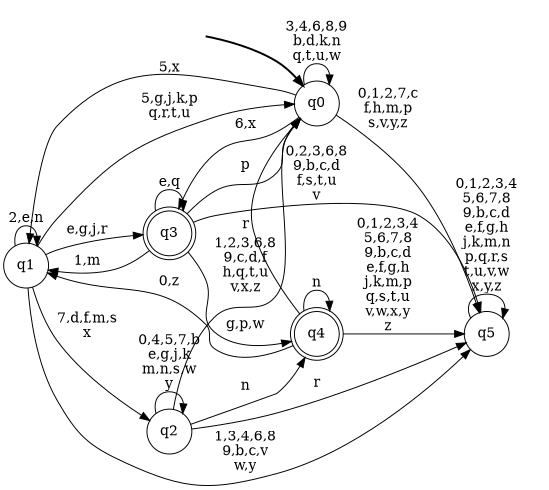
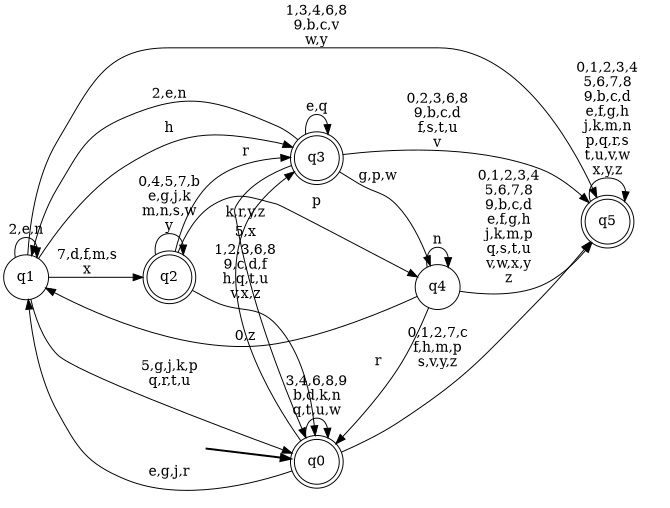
(169, 68) -> (169, 472)
(317, 103) -> (317, 462)
(246, 124) -> (246, 232)
(246, 165) -> (246, 213)
(87, 230) -> (169, 128)
(87, 261) -> (169, 94)
(317, 334) -> (438, 287)
(487, 334) -> (608, 222)
(246, 386) -> (317, 202)
(327, 397) -> (210, 184)
(169, 432) -> (169, 277)
